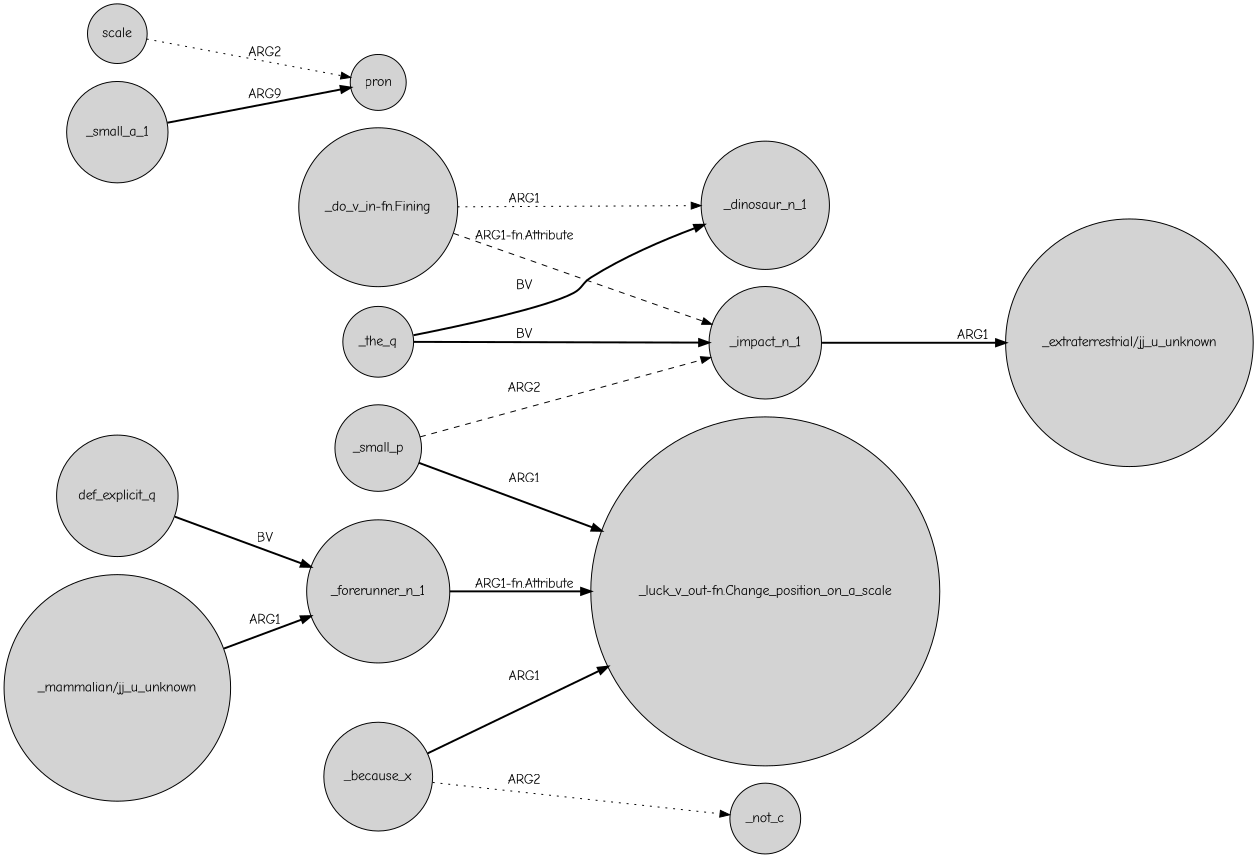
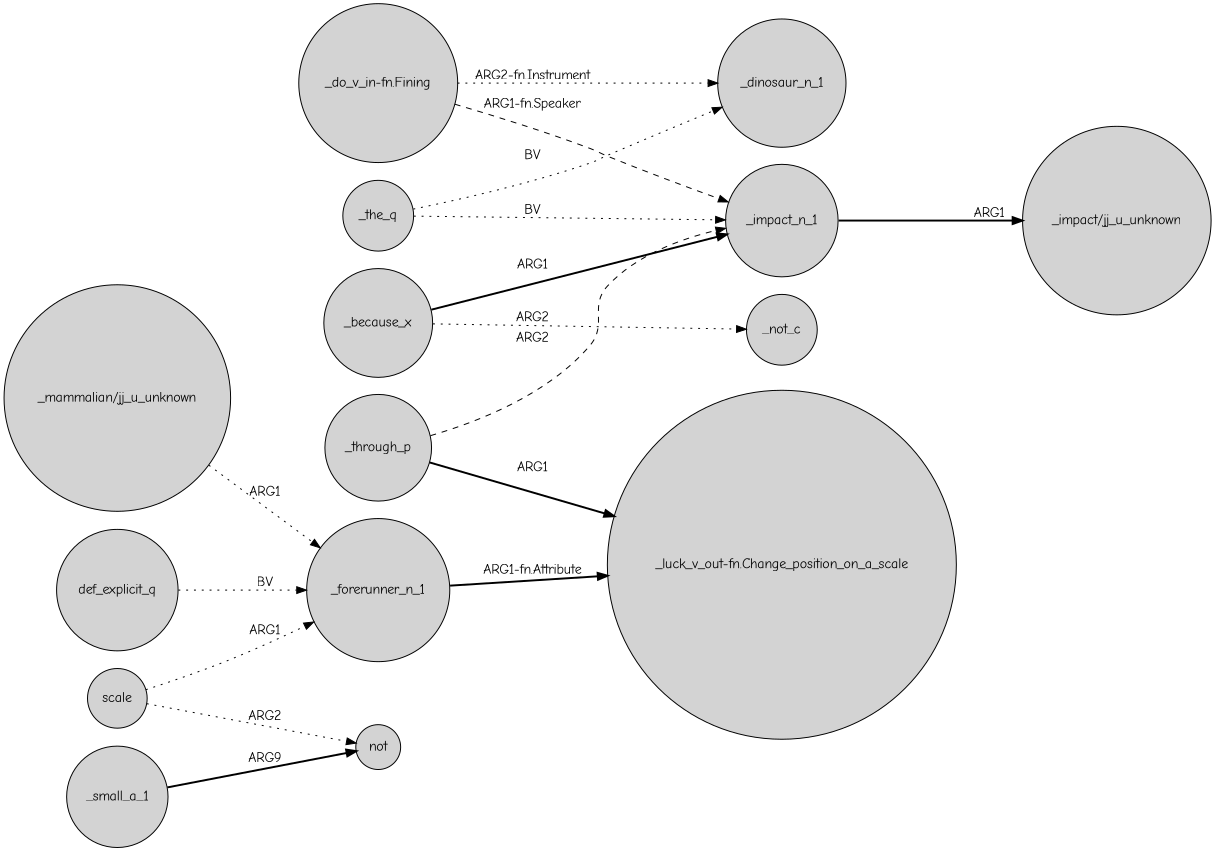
(378, 82) -> (378, 747)
(524, 199) -> (533, 76)
(524, 236) -> (533, 104)
(561, 298) -> (567, 171)
(556, 342) -> (565, 218)
(1129, 343) -> (1117, 221)
(378, 448) -> (378, 448)
(238, 540) -> (238, 590)
(263, 634) -> (260, 503)
none -> (227, 661)
(513, 712) -> (574, 273)
